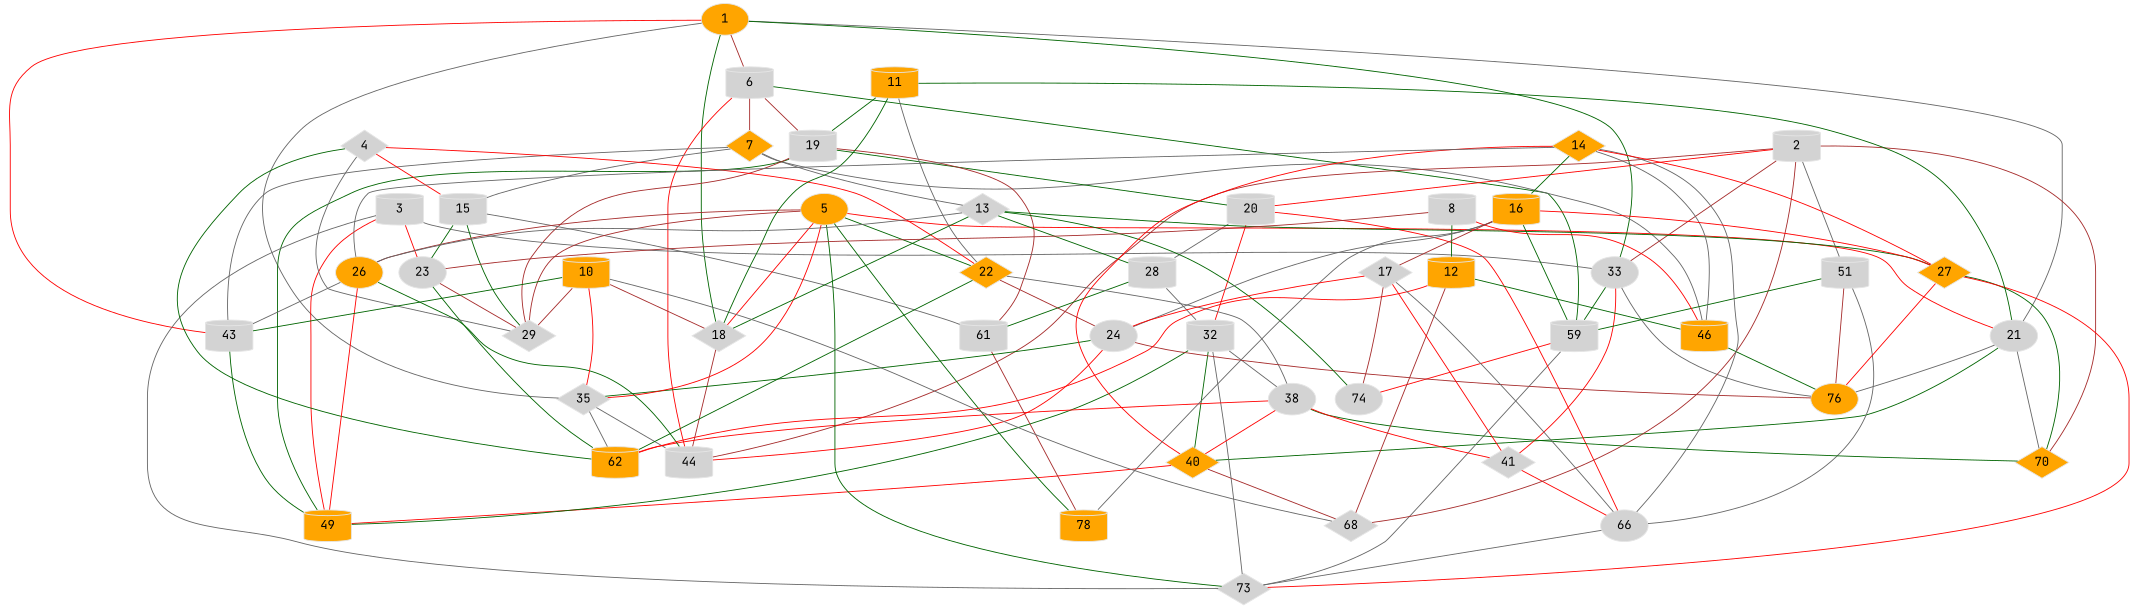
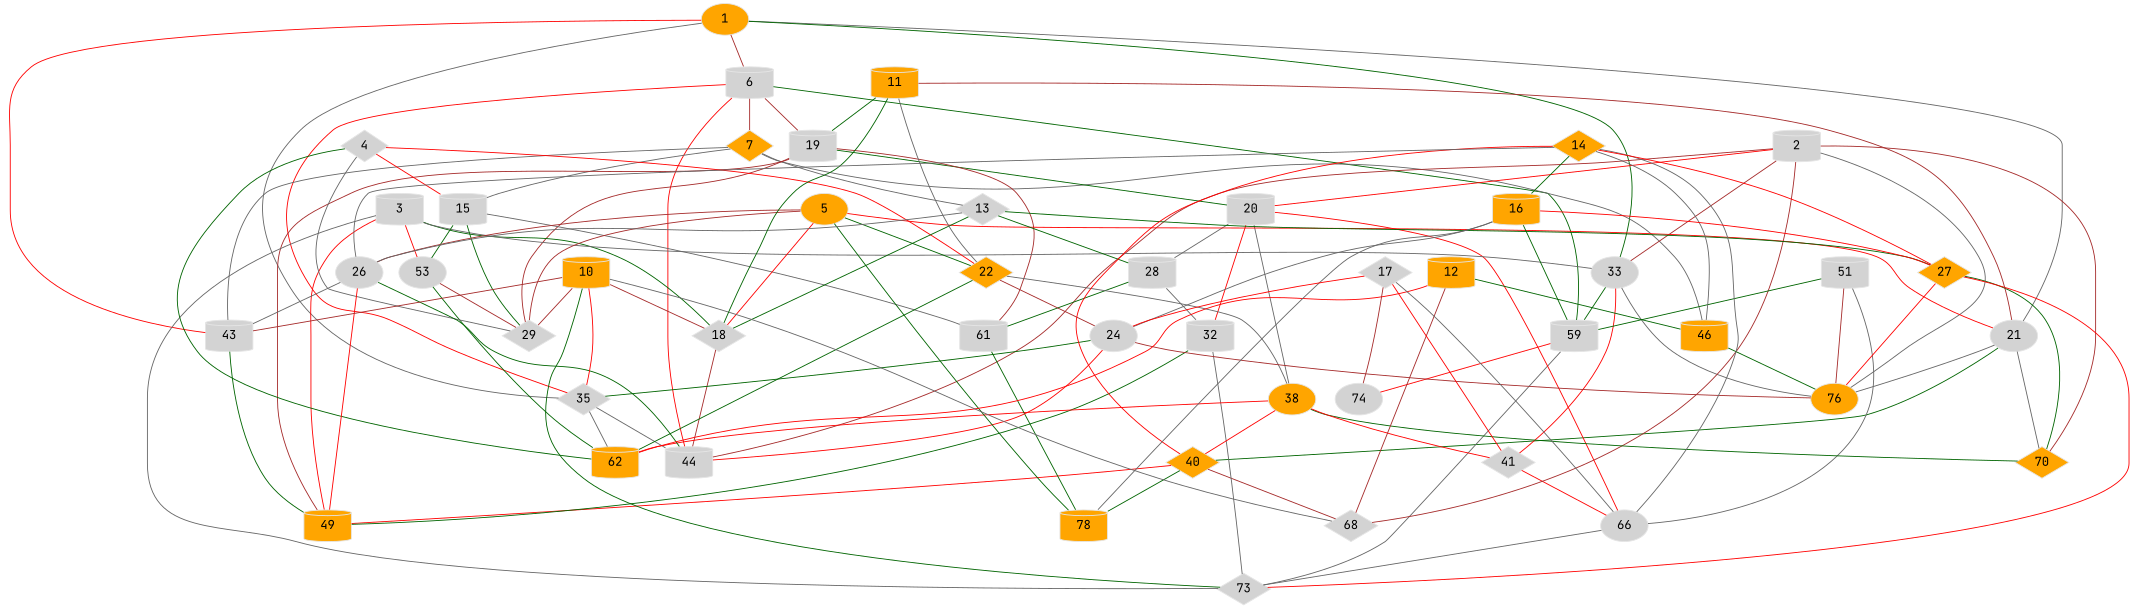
(1546, 97) -> (1546, 97)
(701, 178) -> (608, 253)
(389, 182) -> (389, 182)
(1819, 204) -> (1980, 260)
(1452, 209) -> none
(1441, 245) -> none
(1194, 262) -> none
(359, 273) -> (359, 273)
(423, 273) -> (423, 273)
(431, 300) -> (431, 300)
(749, 354) -> (327, 136)
(1253, 369) -> (1271, 304)
(1203, 390) -> (1144, 491)
(1292, 399) -> (1292, 399)
(1040, 443) -> (1040, 443)
(899, 522) -> (793, 545)
